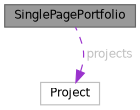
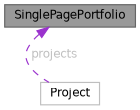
(83, 49) -> (27, 61)
